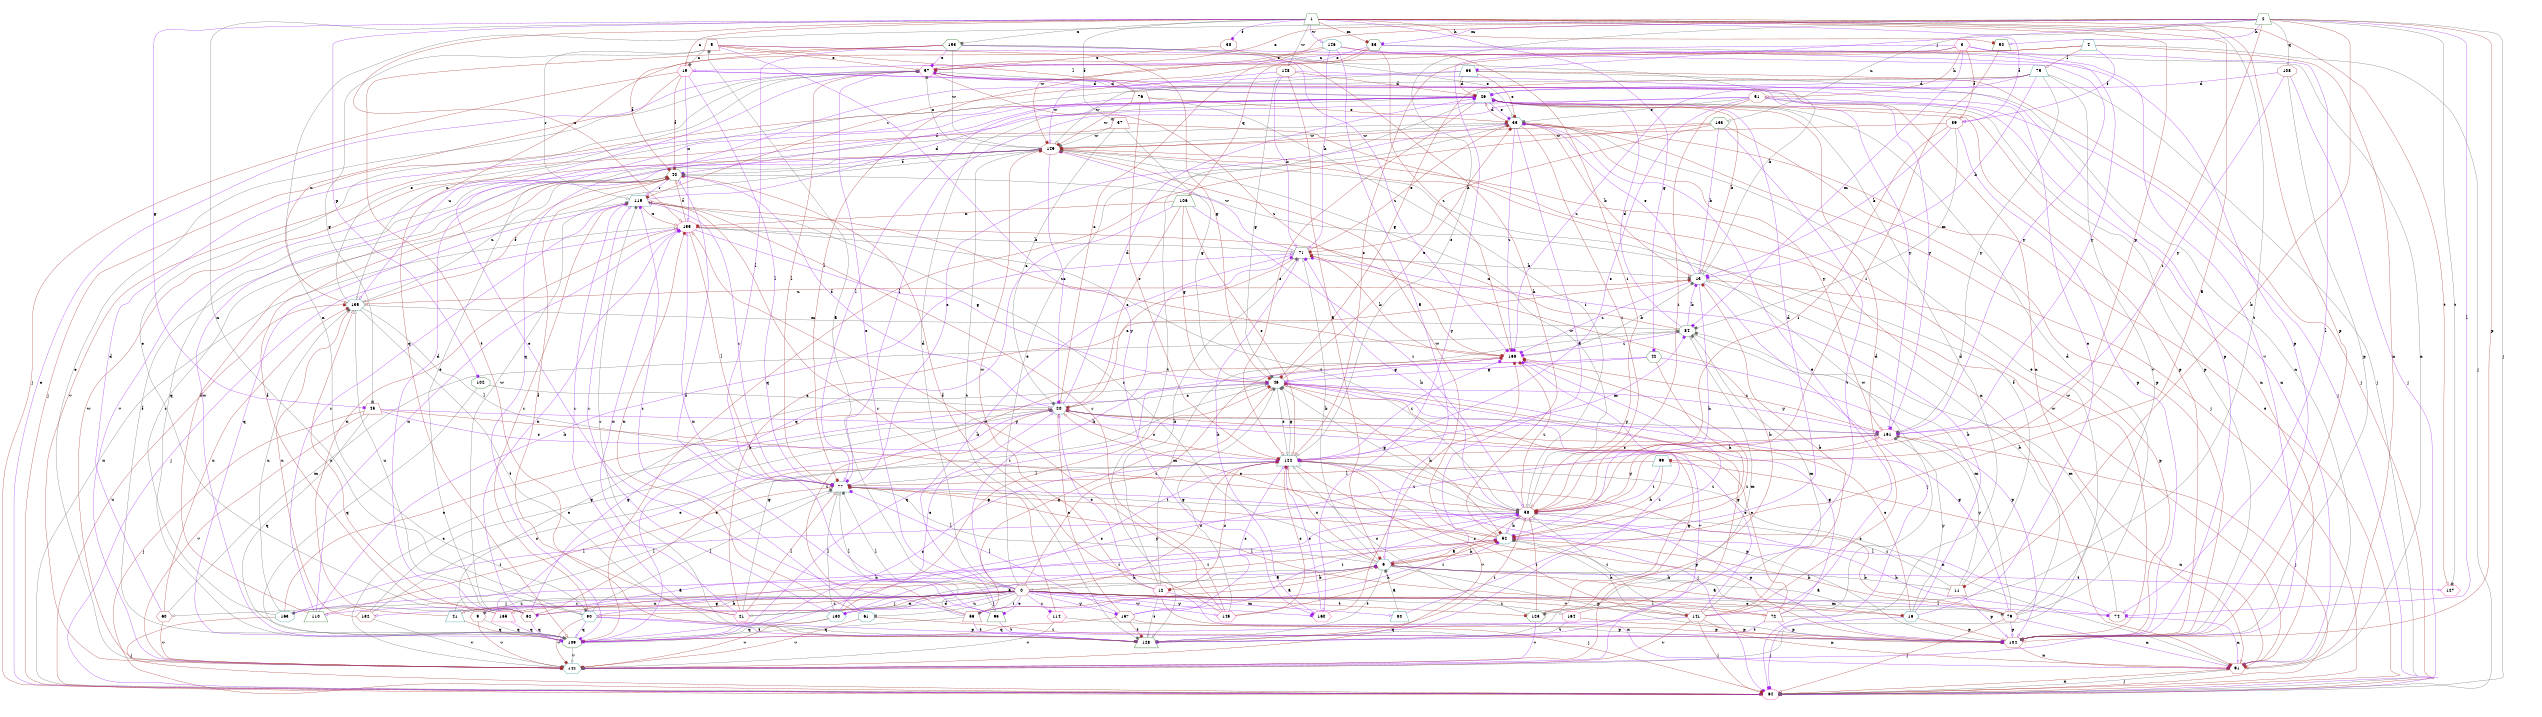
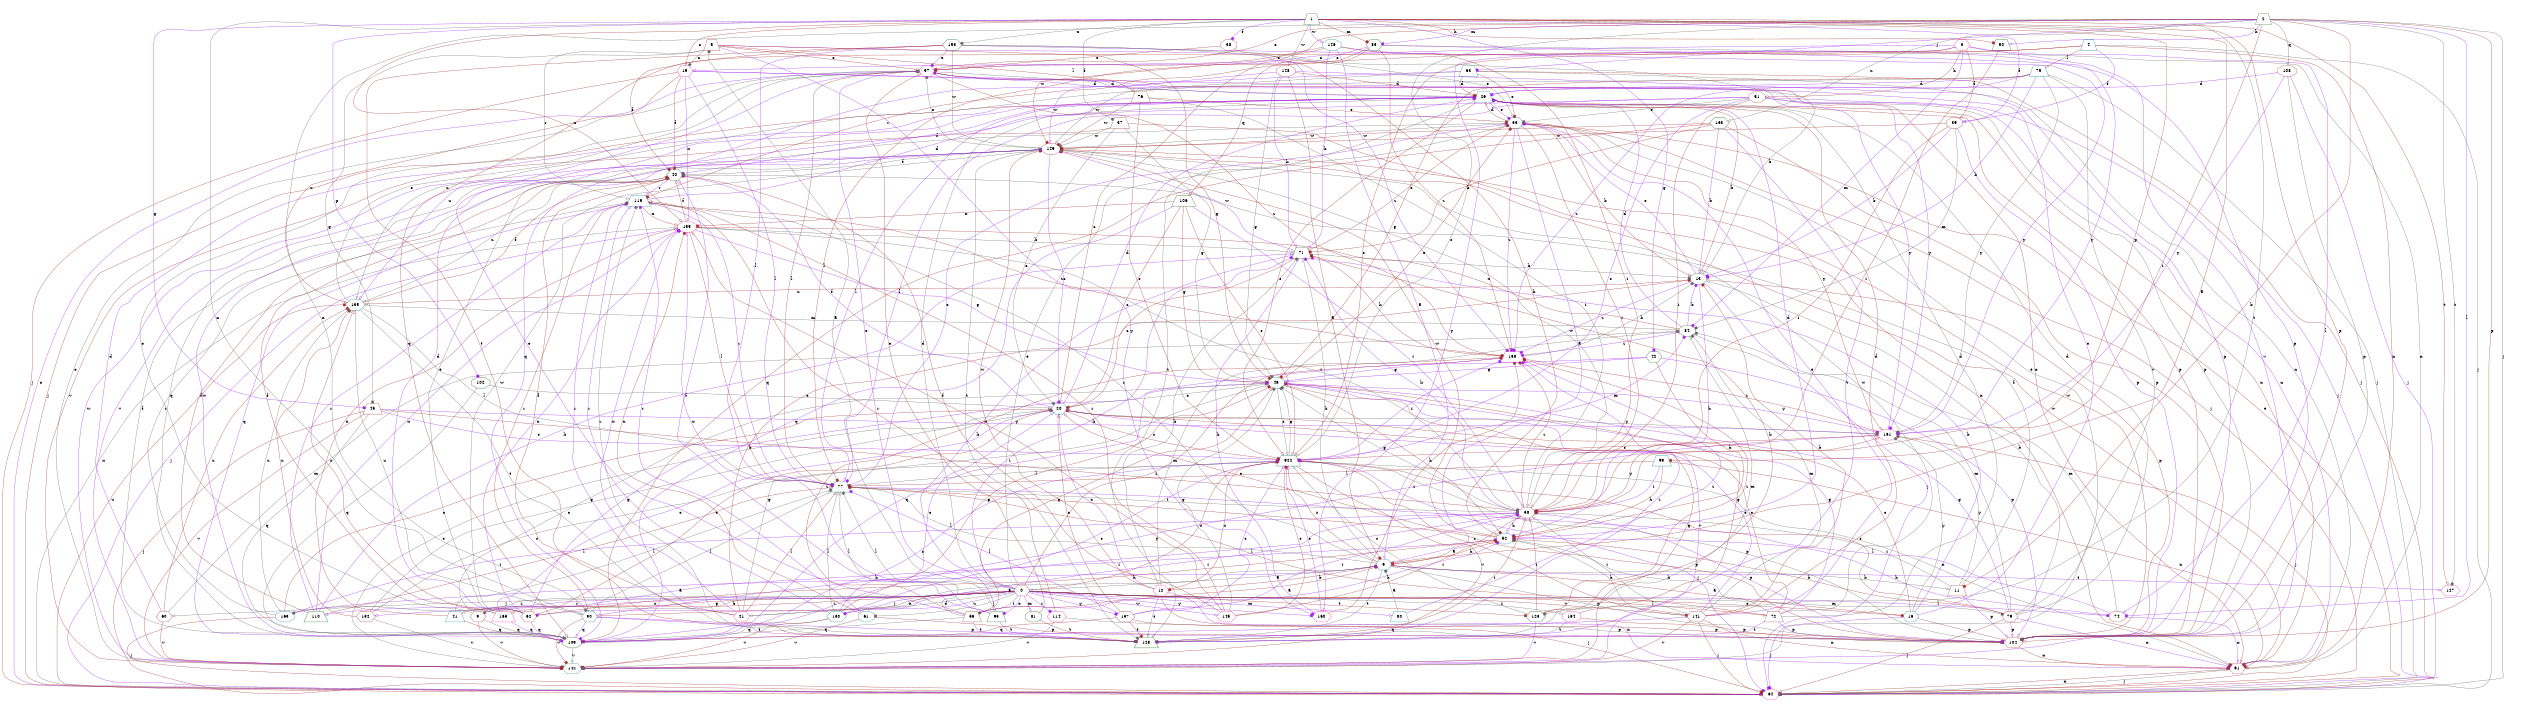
(191, 275) -> (191, 275)
(1289, 461) -> (1289, 461)
(282, 476) -> (282, 476)
(1746, 588) -> none
none -> (1033, 617)
(1053, 630) -> (1053, 630)
